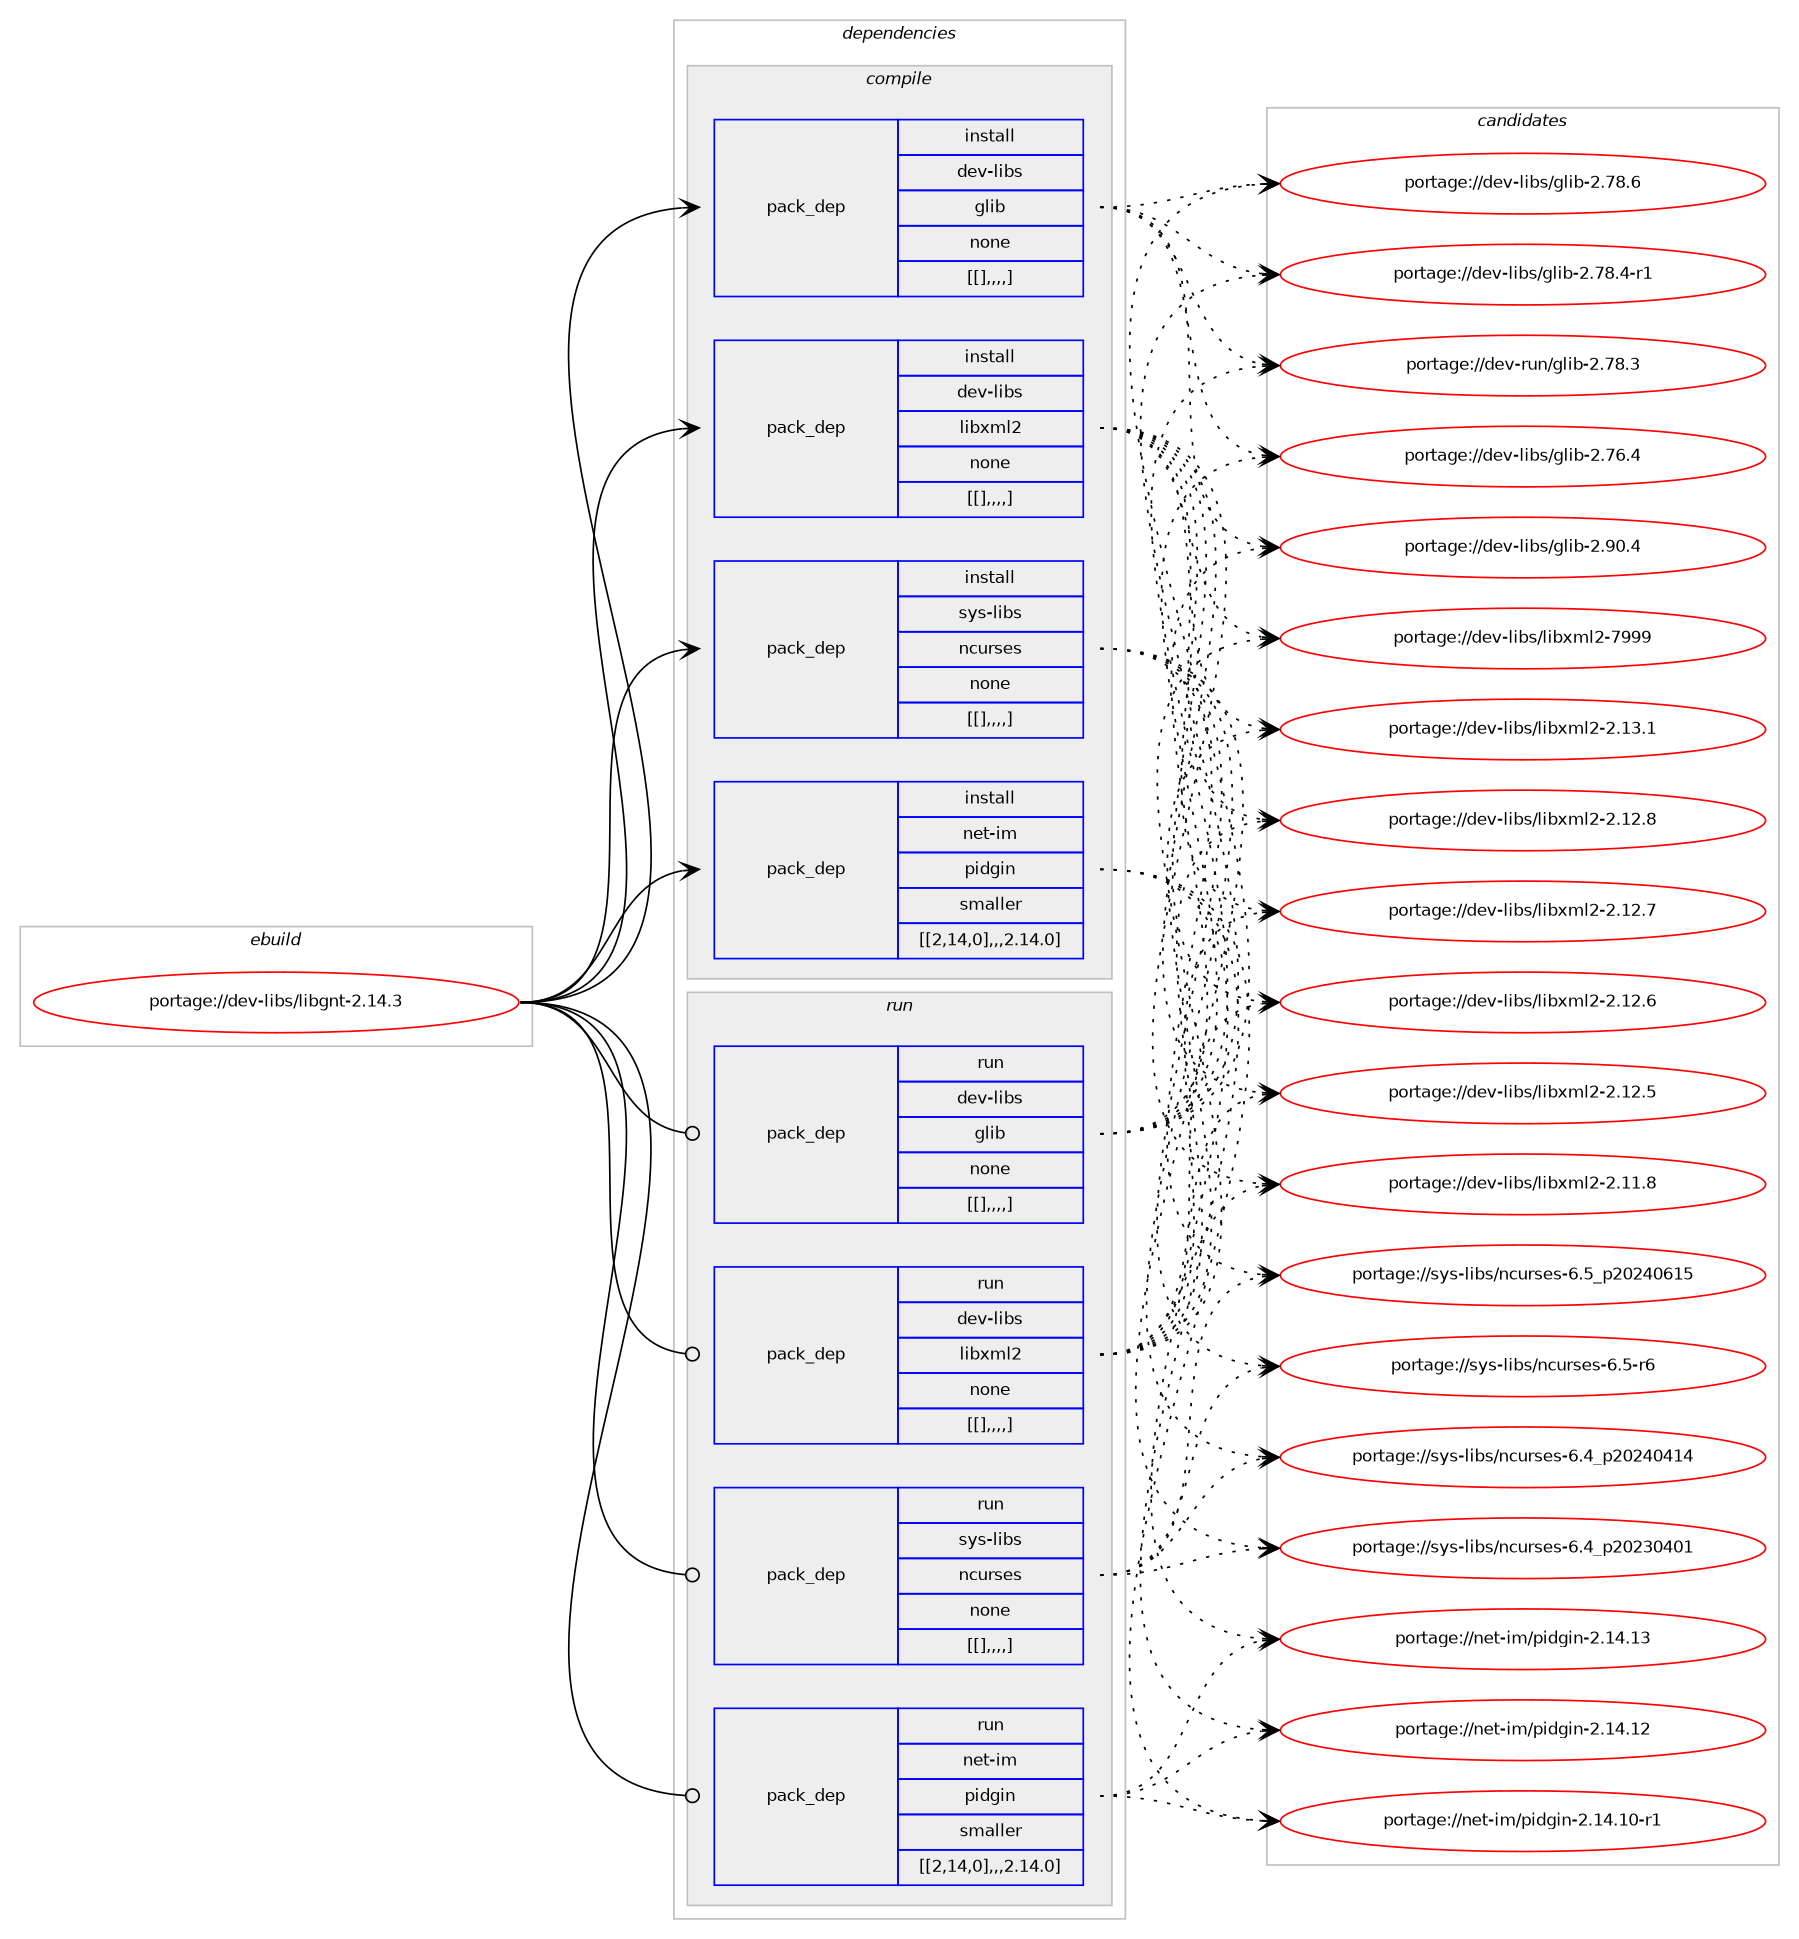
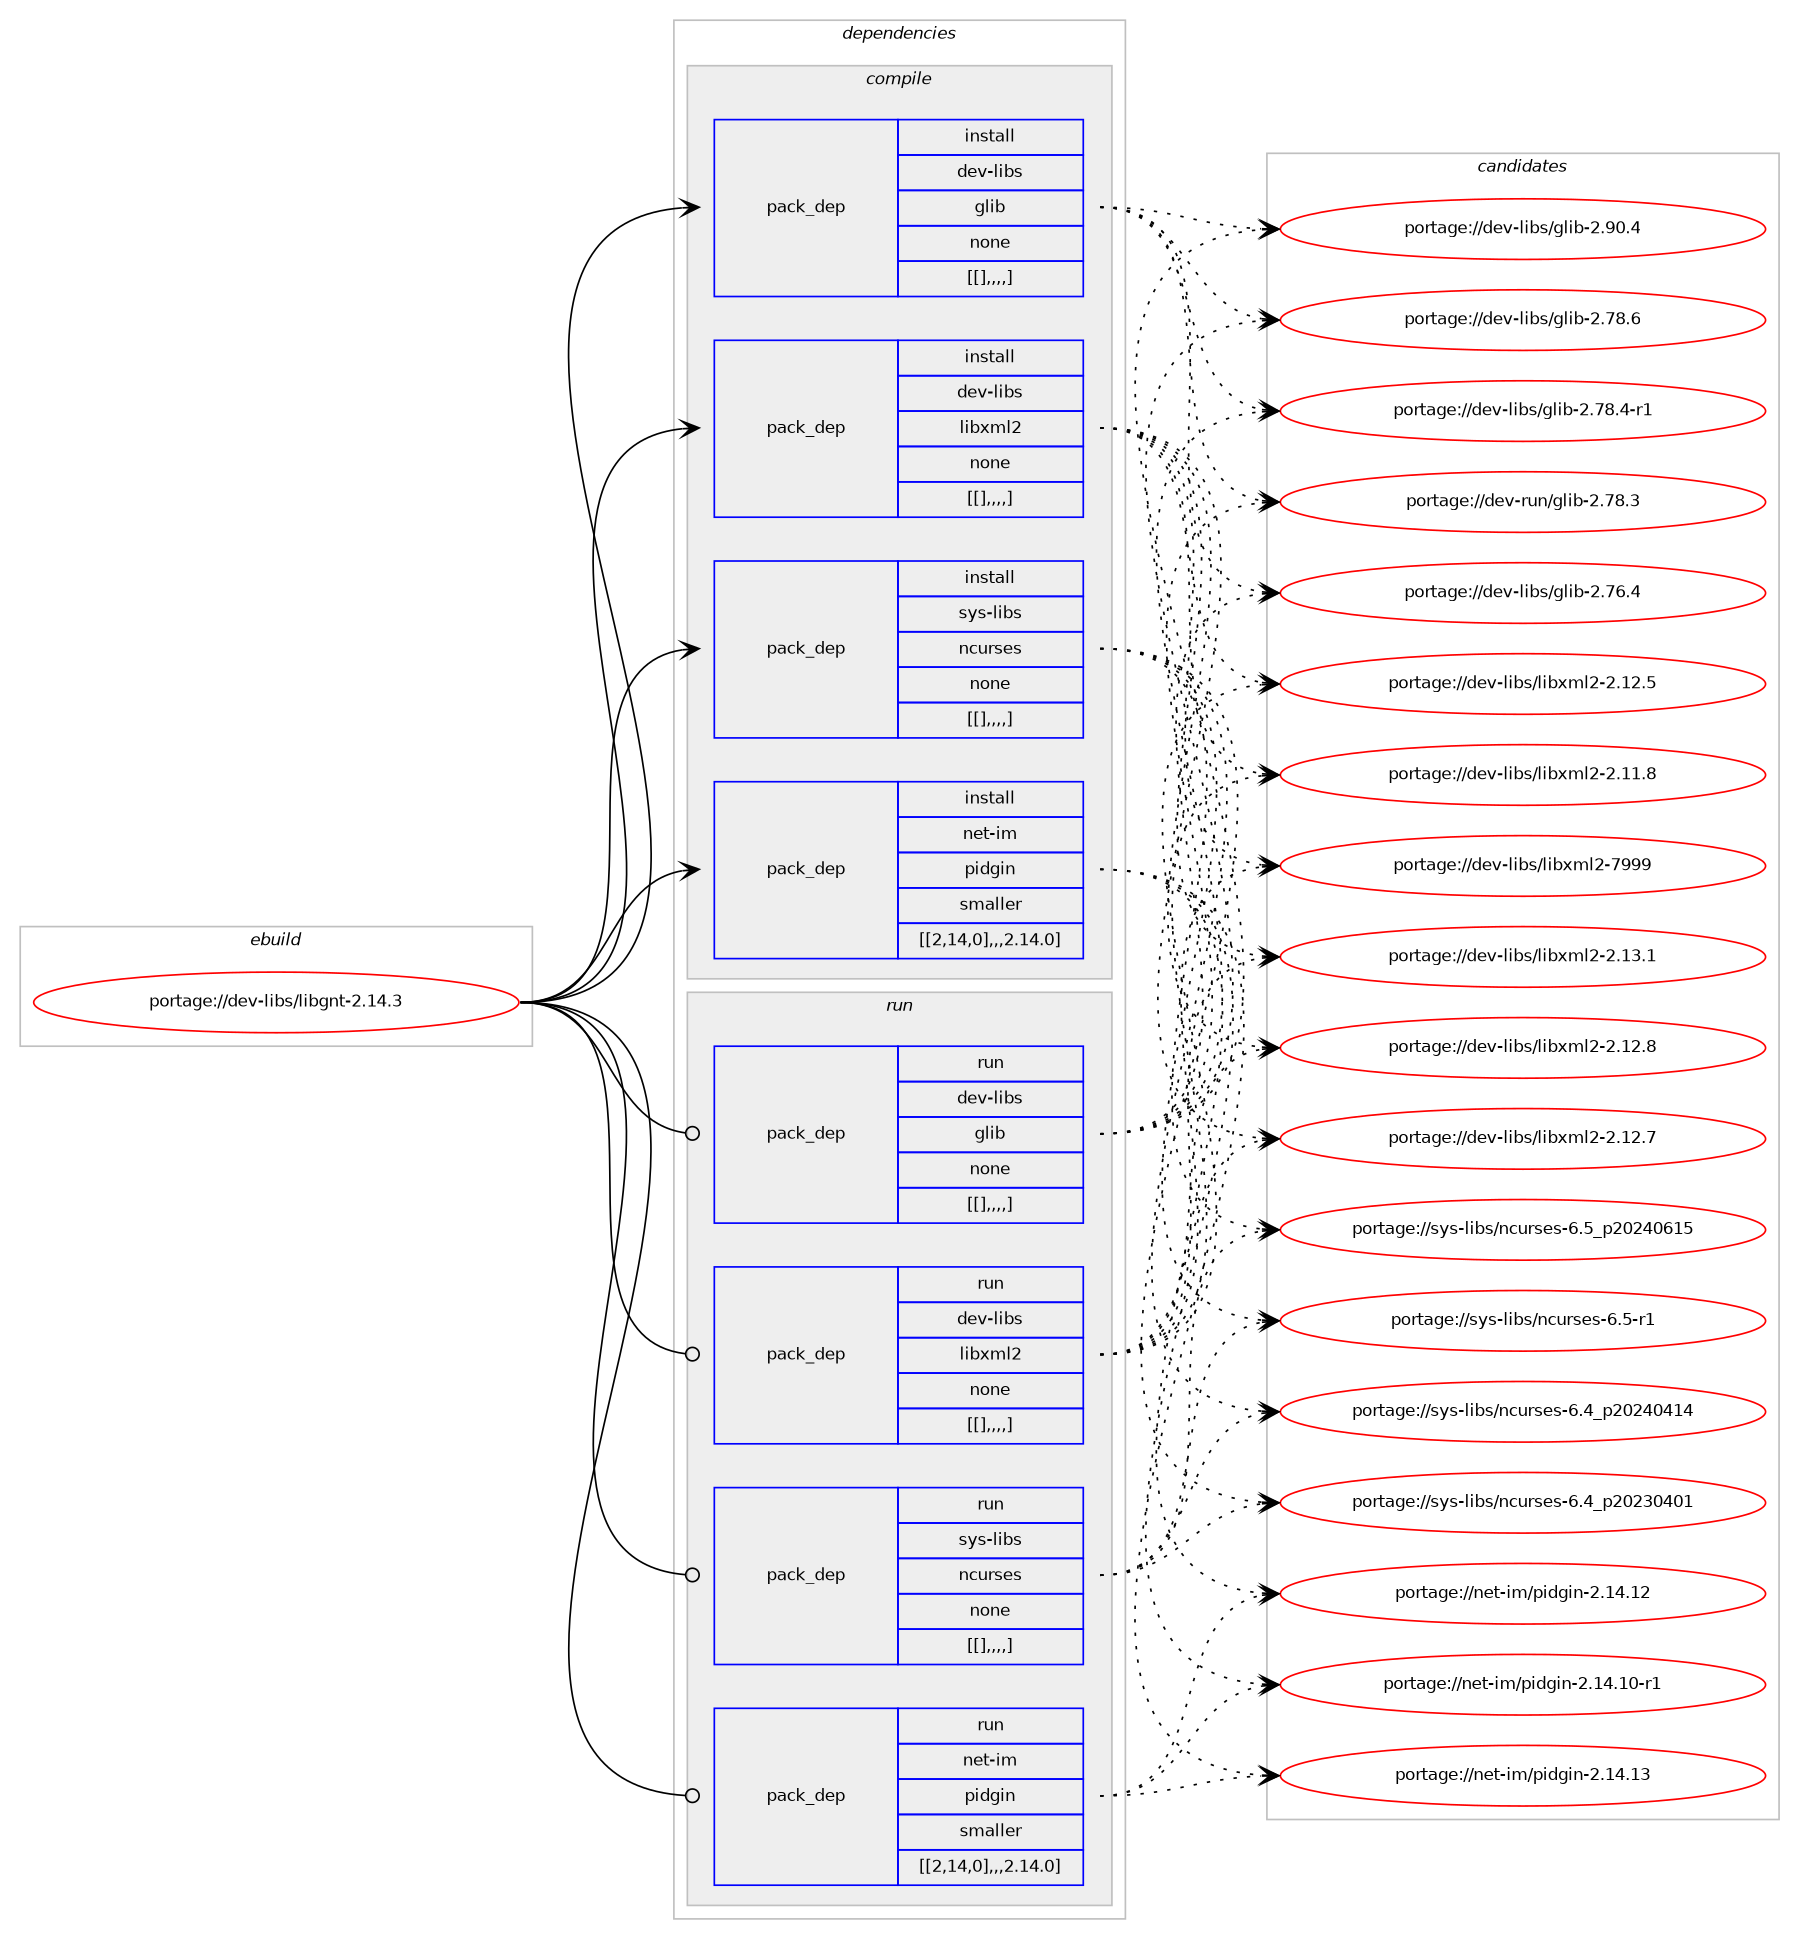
(1523, 1002) -> none
(1523, 1366) -> (1523, 1321)
